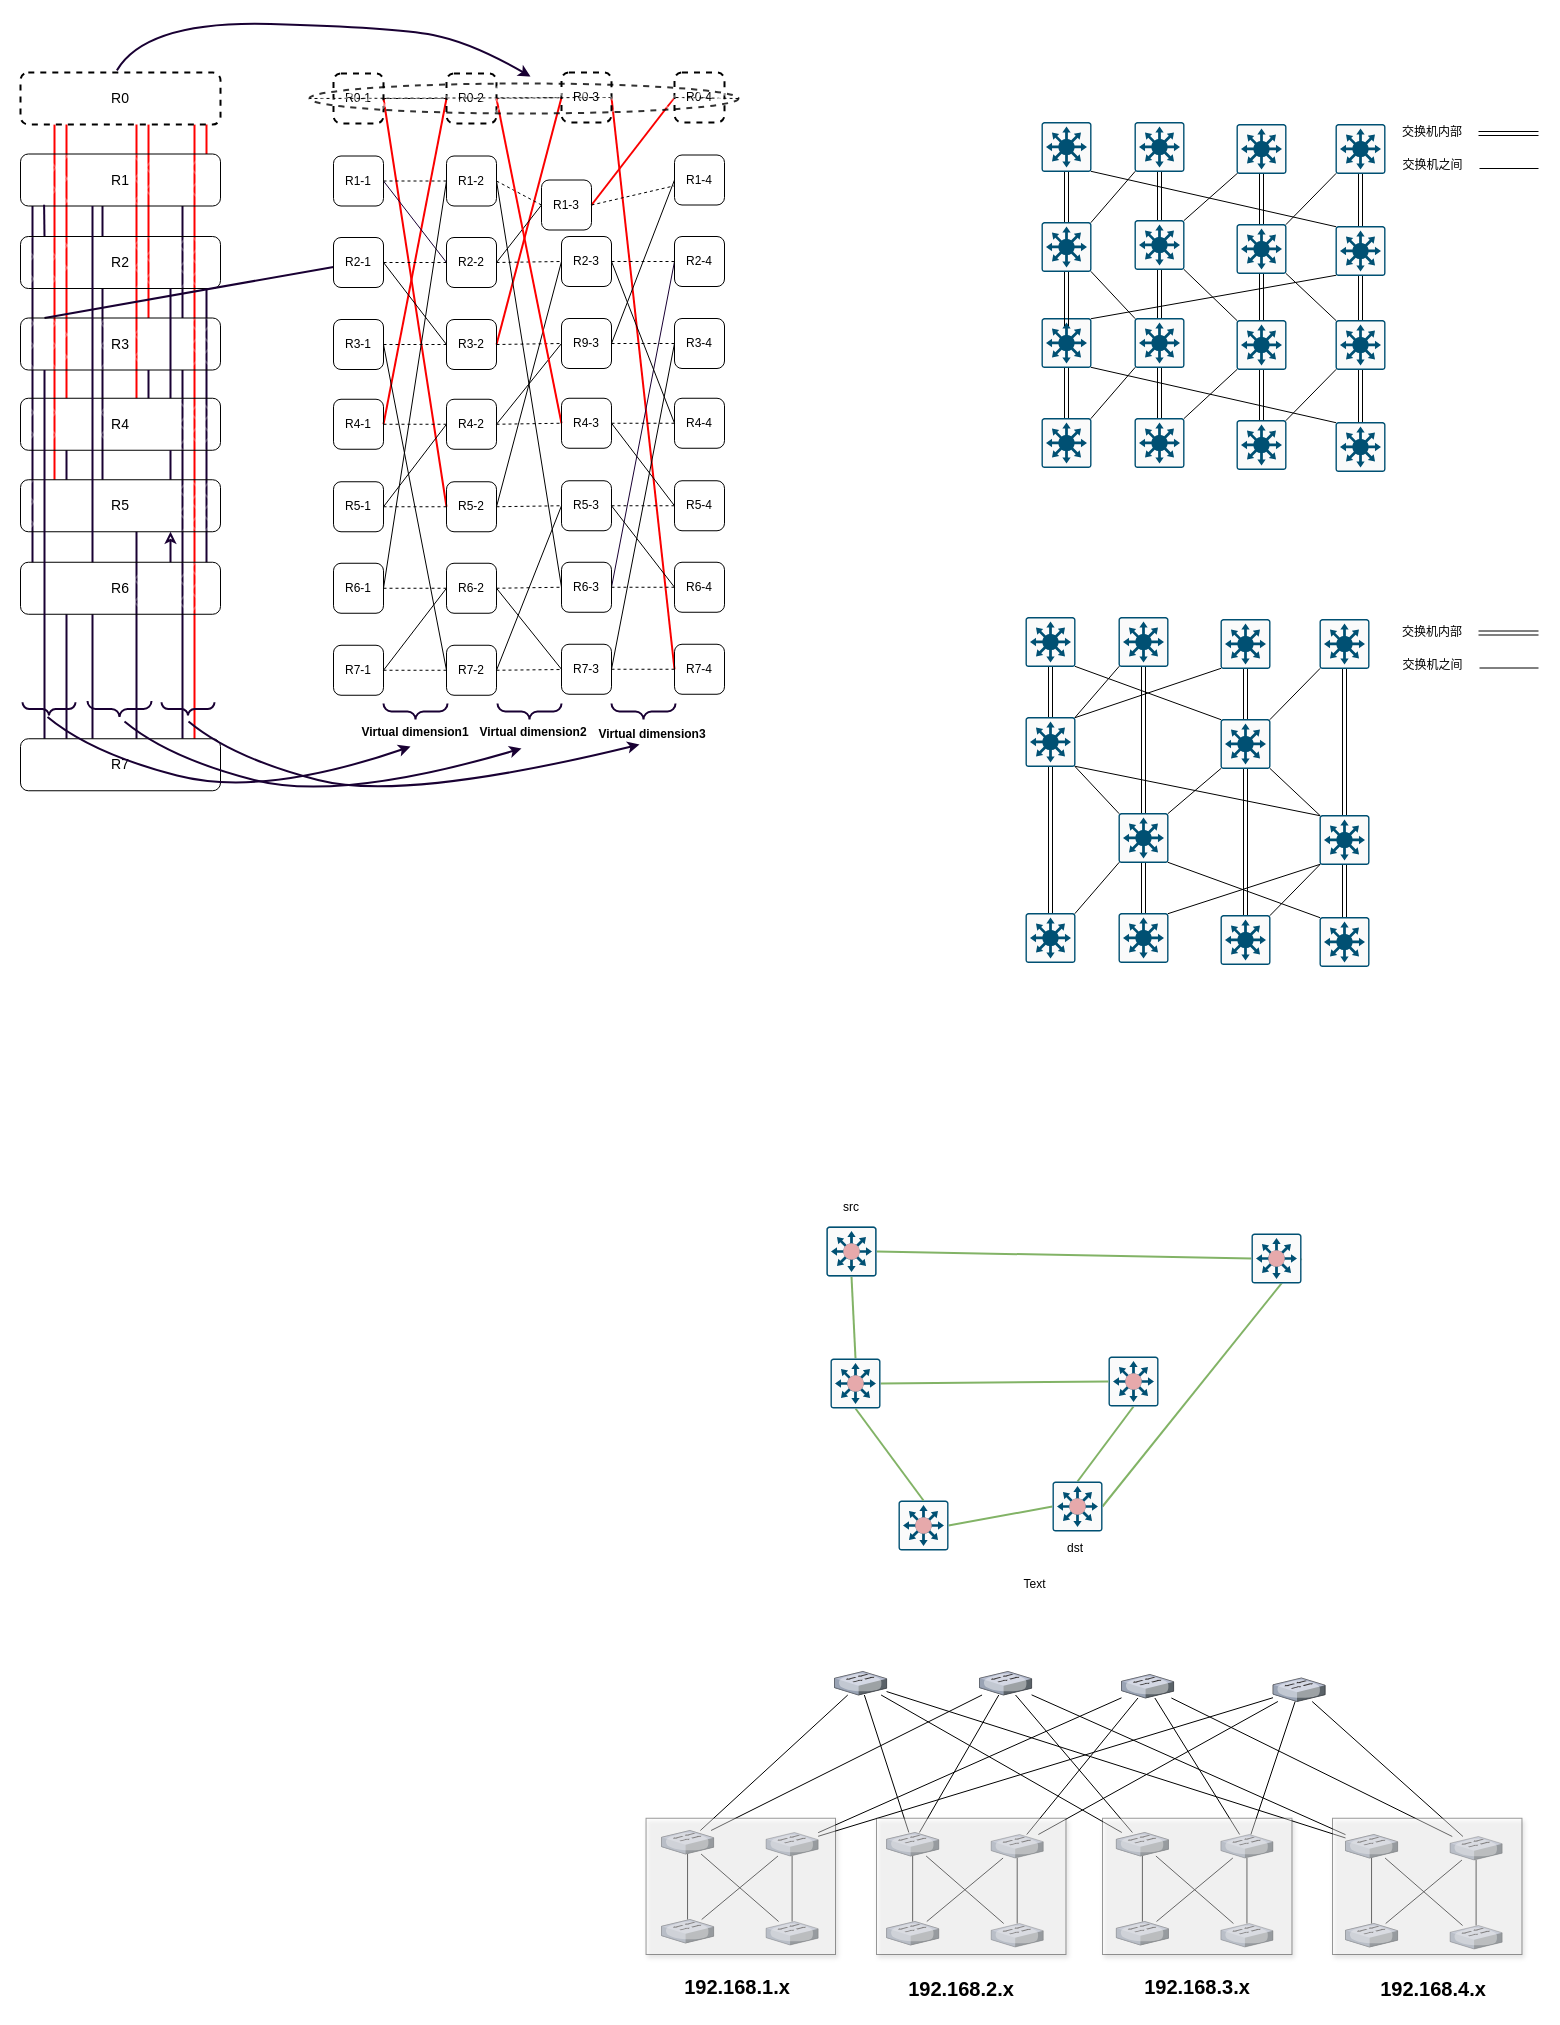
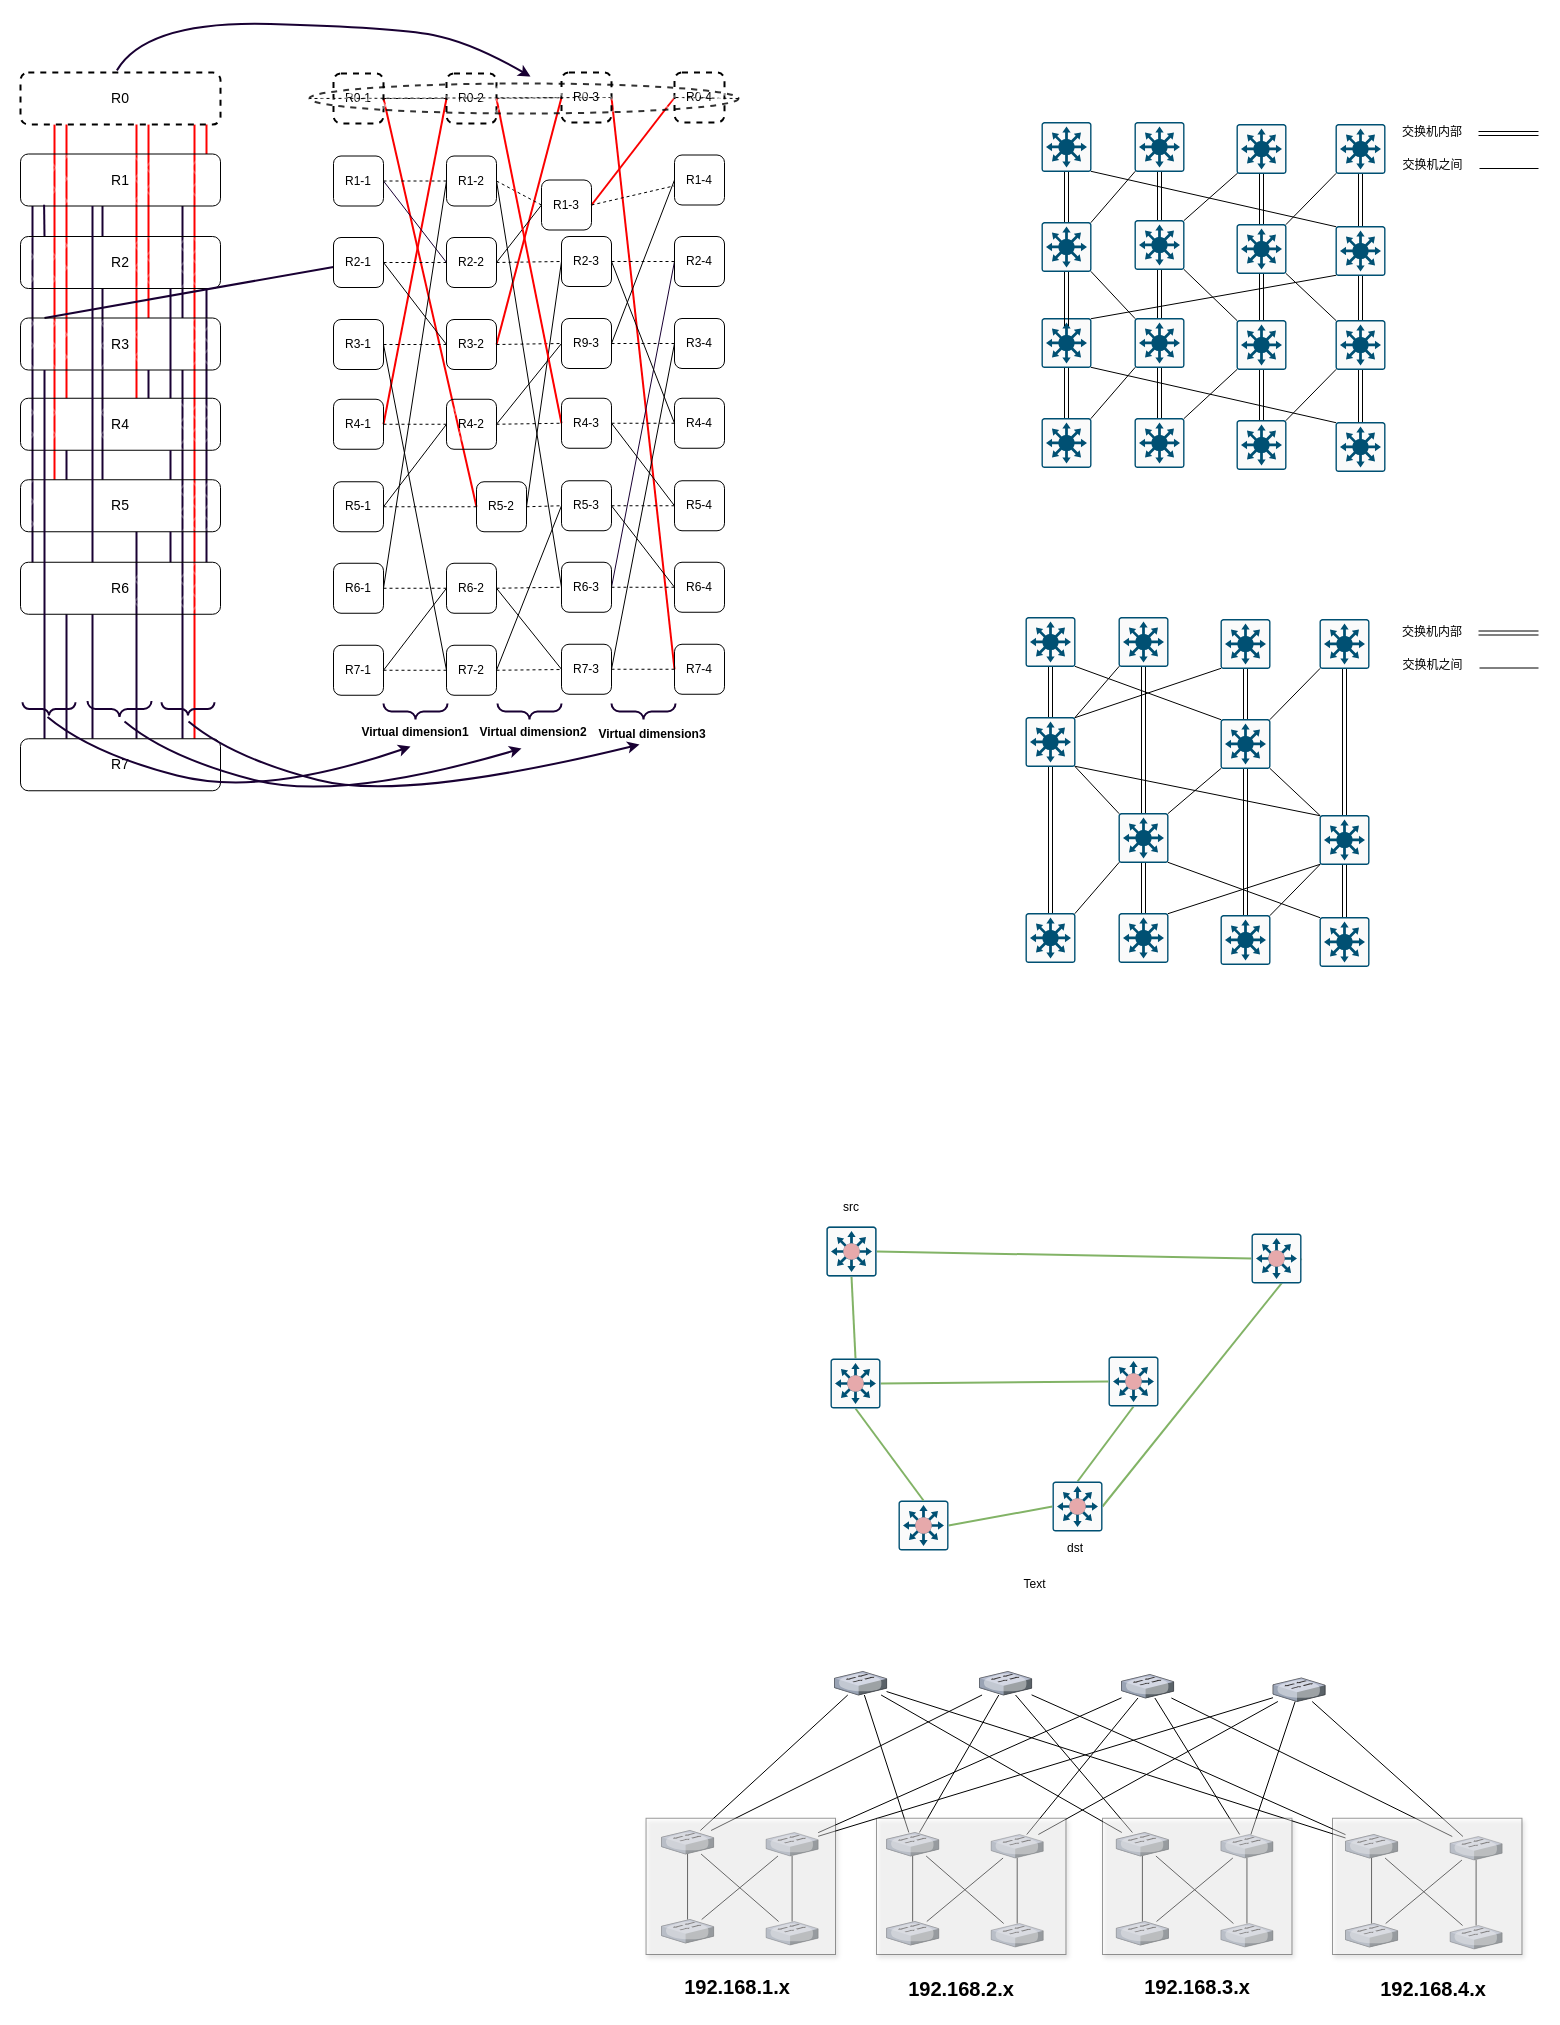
(472, 507) -> (502, 507)
(171, 542) -> (171, 538)
